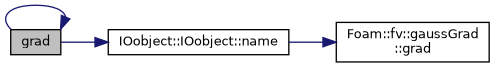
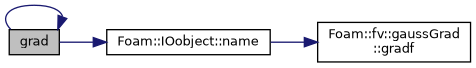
(199, 42) -> (188, 42)
(413, 42) -> (394, 42)
